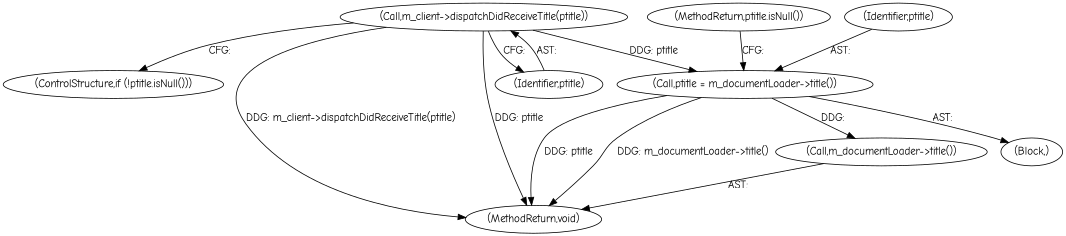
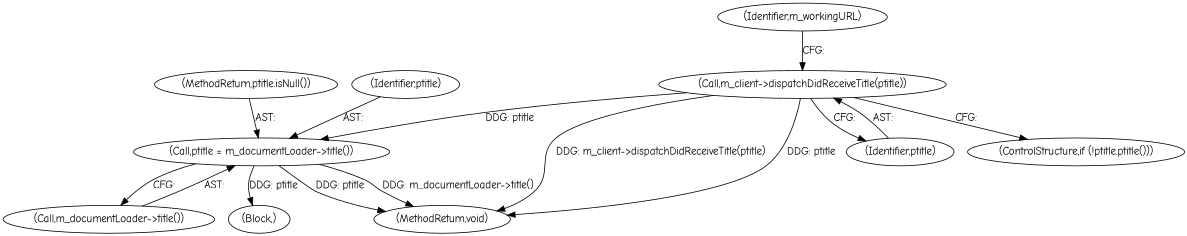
none -> (803, 17)
(755, 51) -> (267, 118)
(113, 84) -> (1076, 152)
(835, 118) -> (166, 186)
(945, 118) -> (274, 186)
(706, 186) -> (185, 188)
